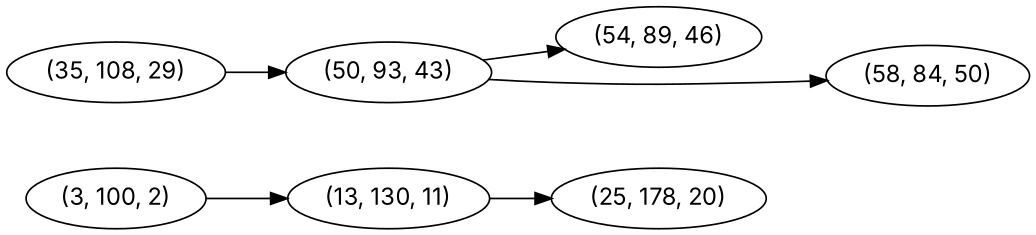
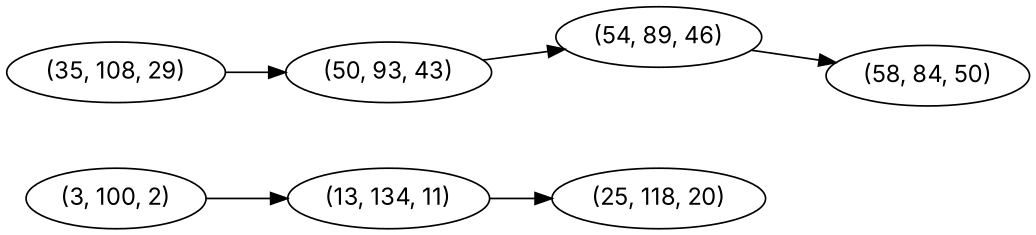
(649, 84) -> (786, 55)
(389, 198) -> (389, 198)
(659, 198) -> (659, 198)
